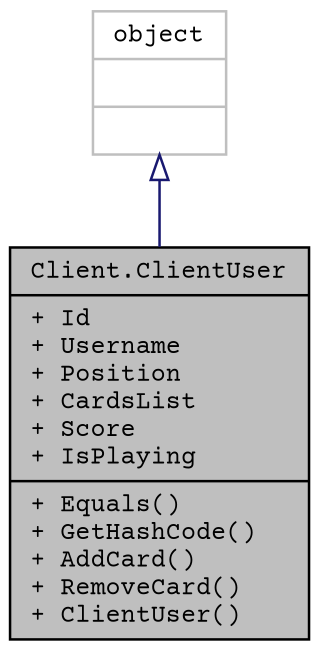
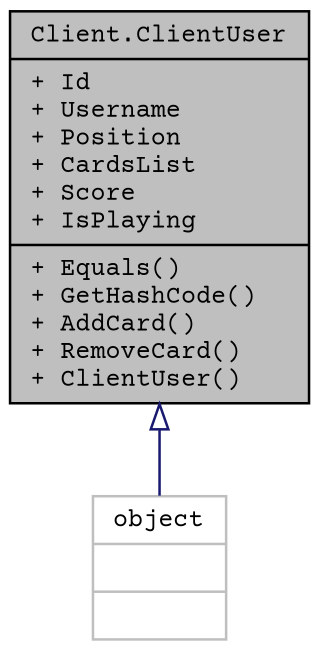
(160, 213) -> (160, 463)
